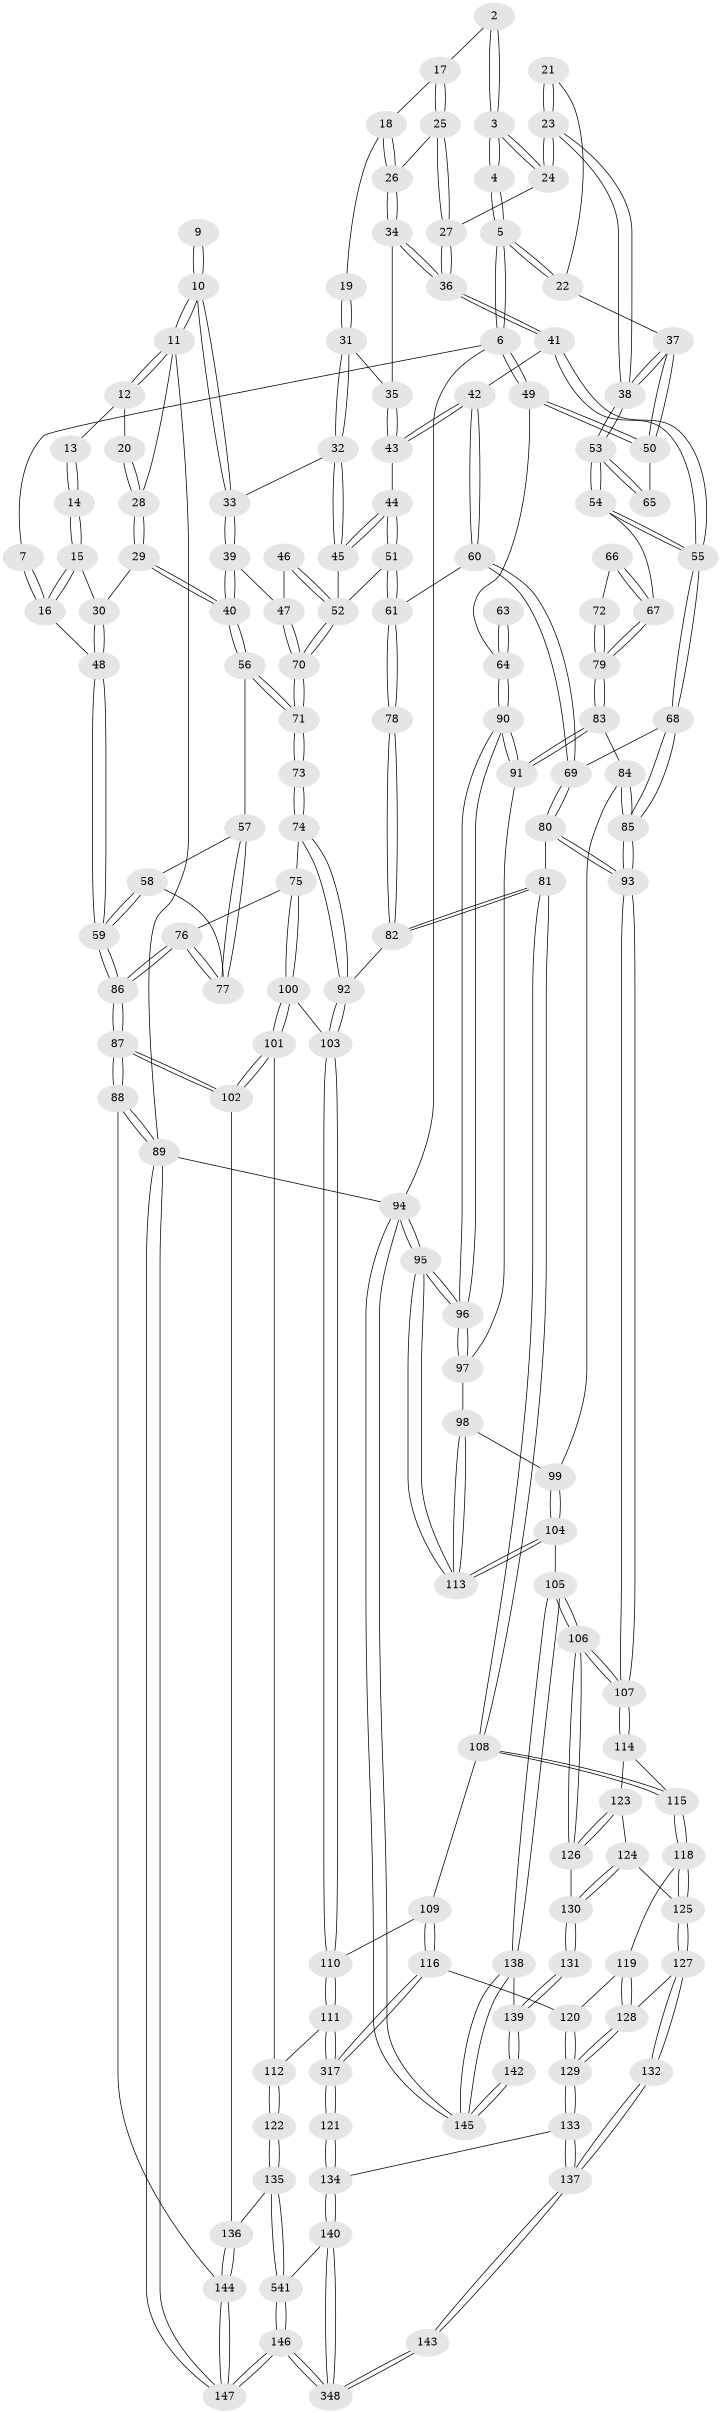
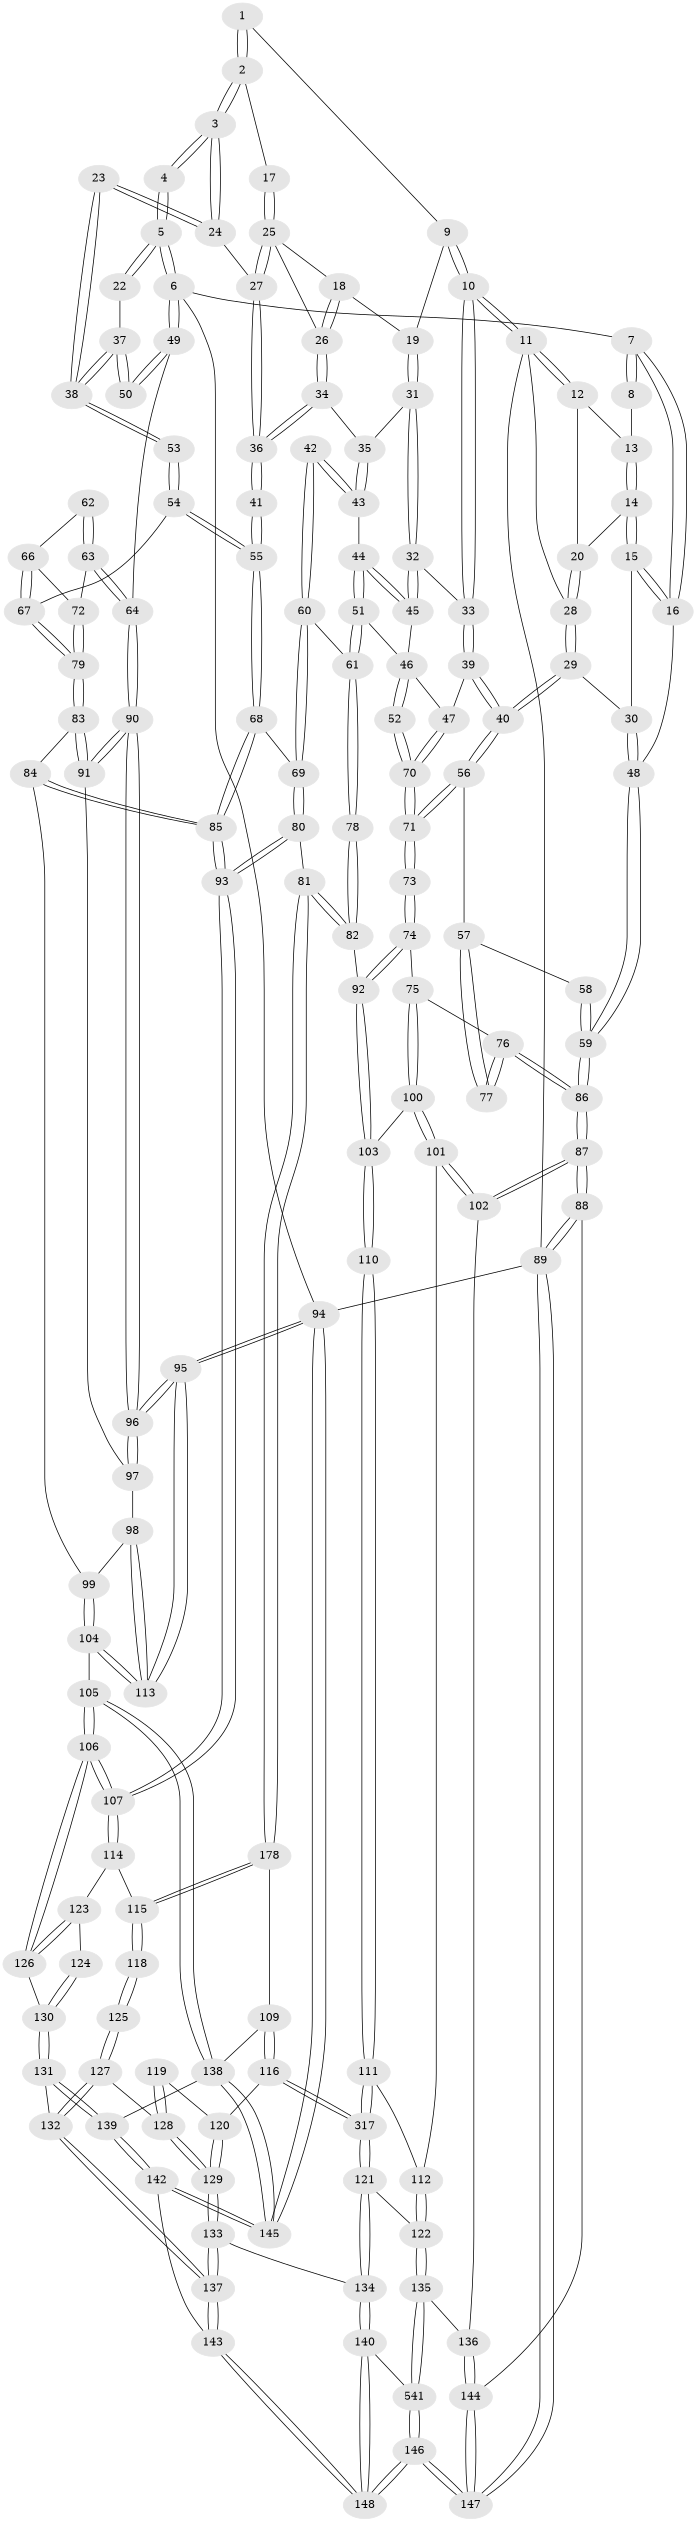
none -> (242, 17)
(549, 71) -> none
(413, 98) -> (304, 260)
none -> (430, 287)
(523, 363) -> none
none -> (632, 395)
none -> (88, 503)
(650, 503) -> none
none -> (605, 530)
none -> (84, 582)
(365, 584) -> (383, 639)
(338, 585) -> (410, 639)
(205, 918) -> none
(479, 1748) -> (269, 1856)
(655, 1883) -> none
(649, 1908) -> none
(380, 1937) -> (241, 2045)
none -> (47, 2099)
none -> (393, 2208)
none -> (172, 2266)
(331, 2397) -> (365, 2505)
